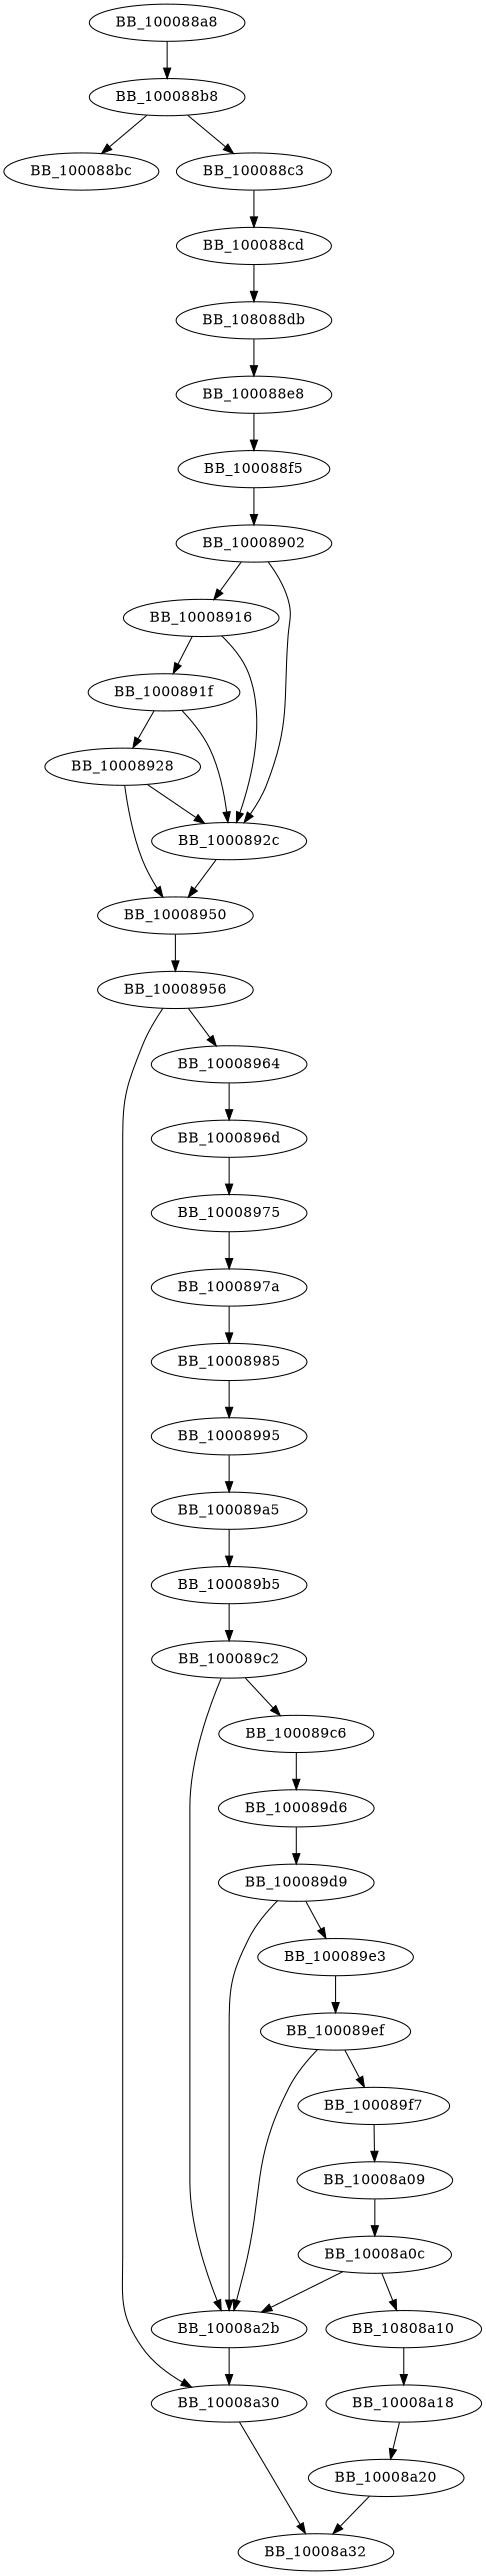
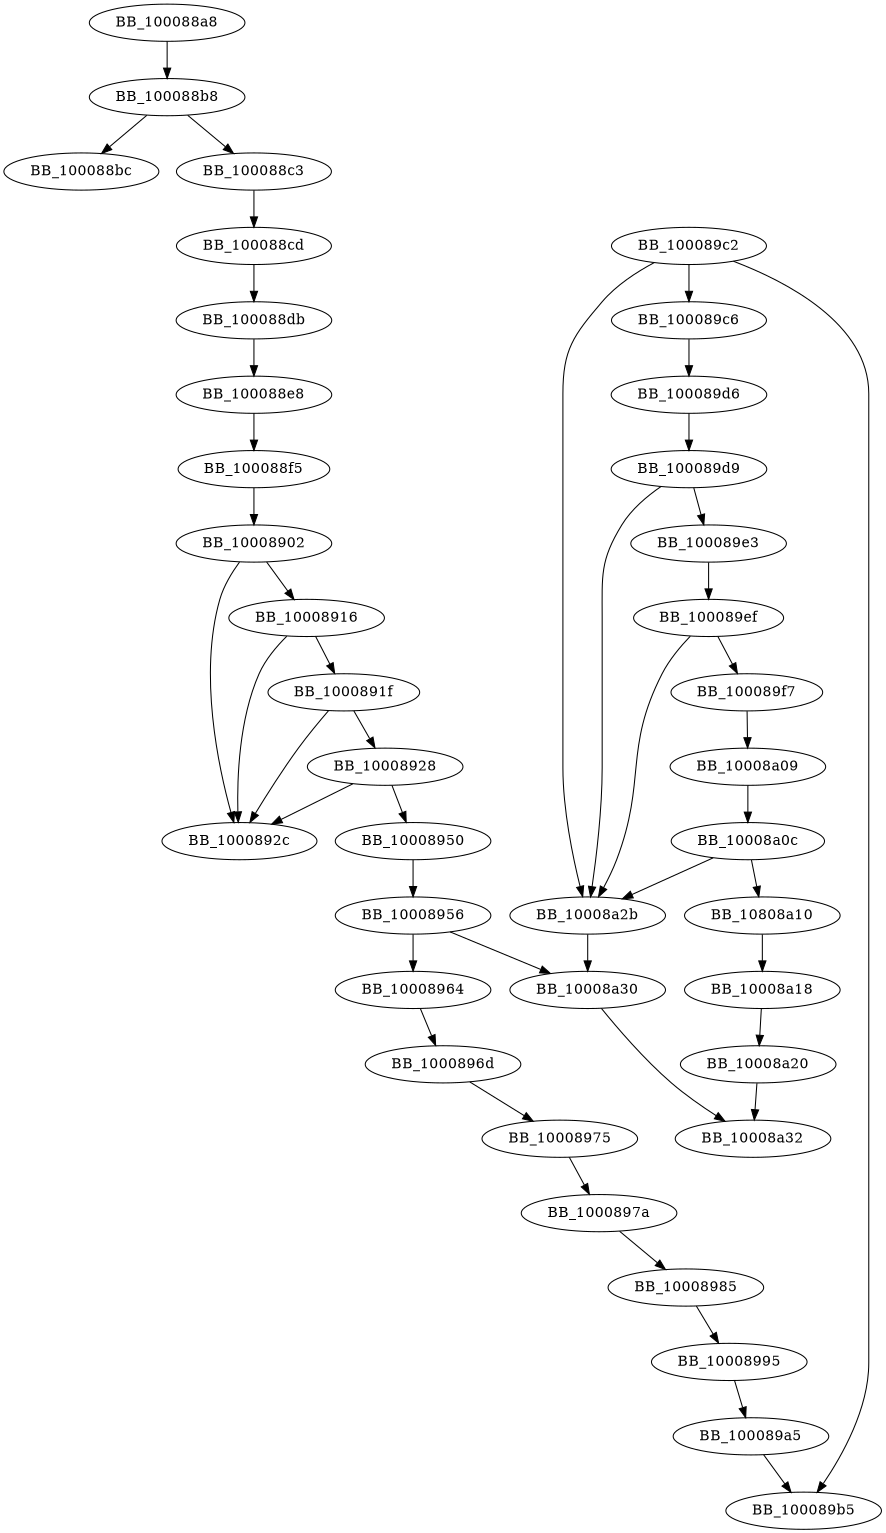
(254, 320) -> (254, 320)
(205, 874) -> none
(229, 1617) -> (869, 843)
